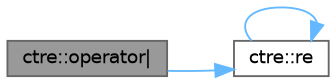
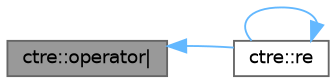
(191, 71) -> (210, 46)
